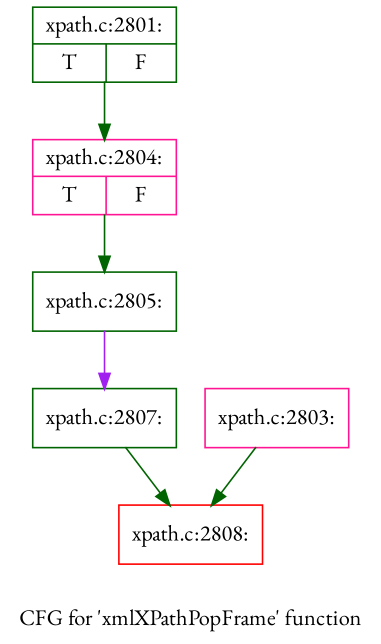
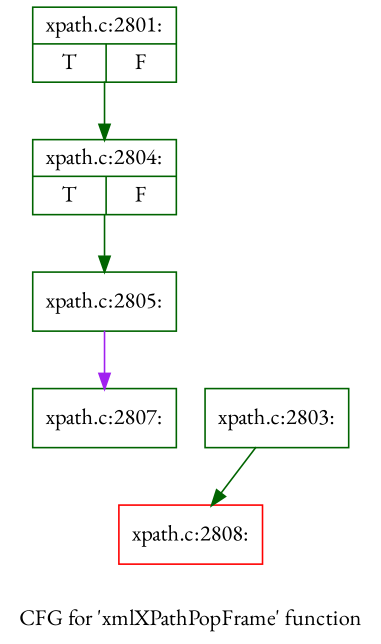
(105, 177) -> (105, 177)
(277, 418) -> (277, 418)
(143, 470) -> none
